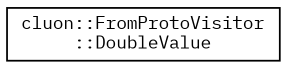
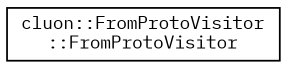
(143, 34) -> (143, 34)
